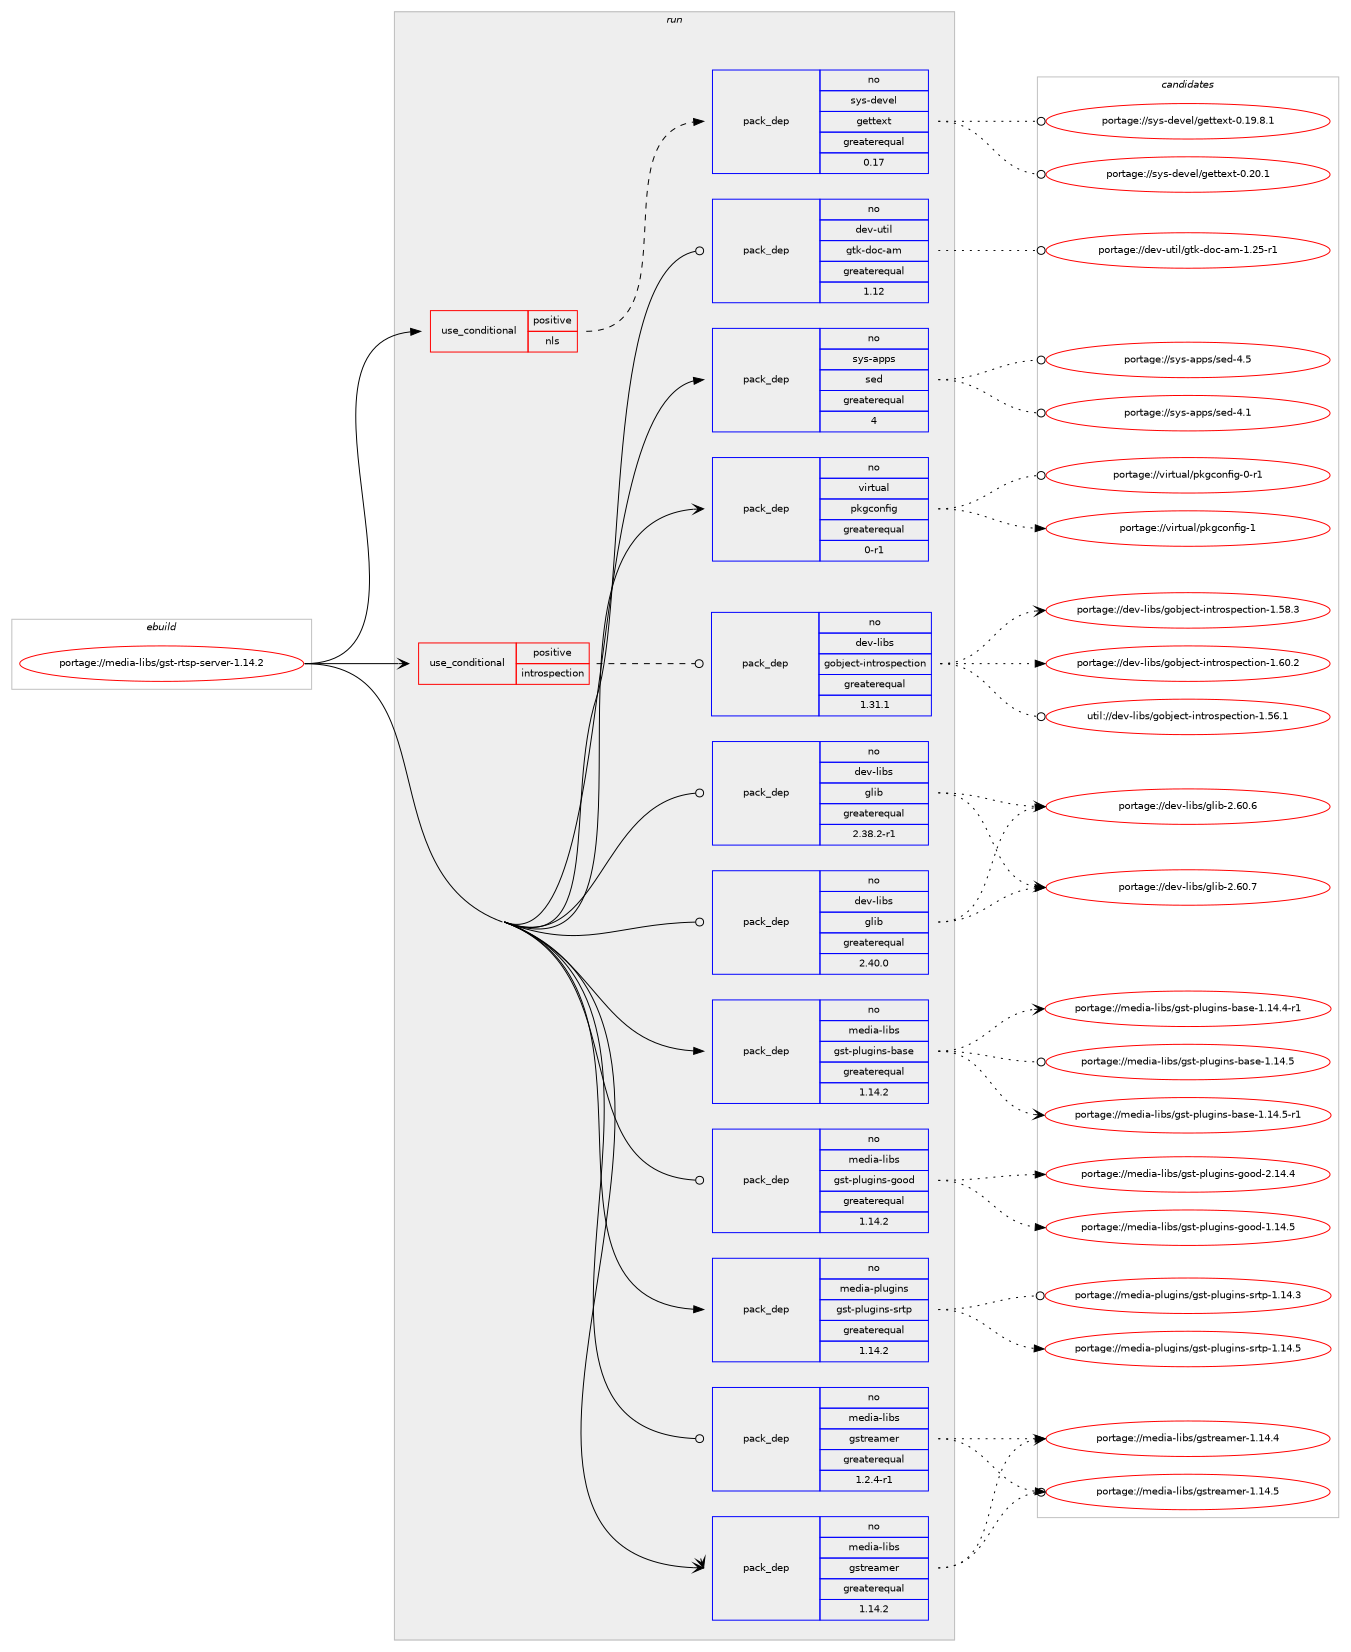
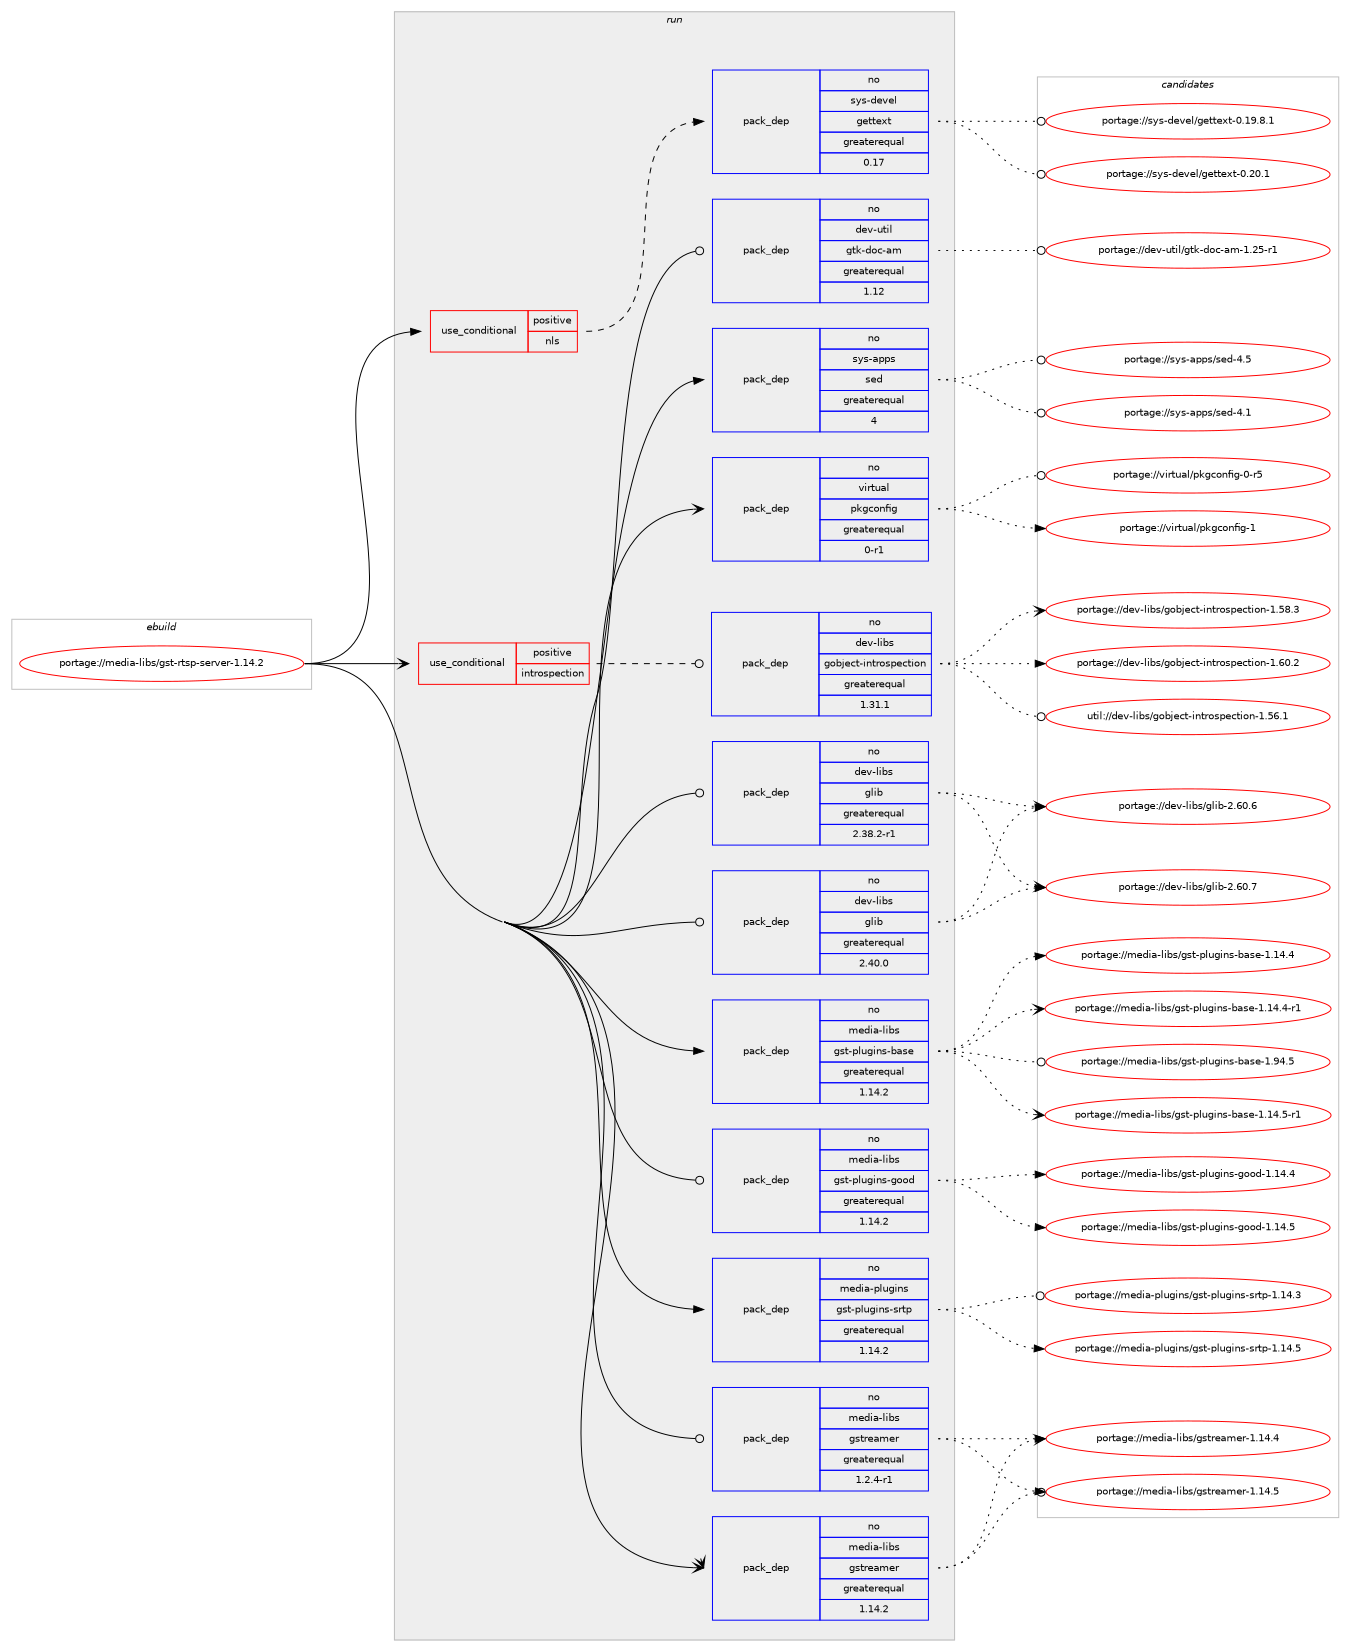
(1188, 475) -> (1188, 475)
none -> (1188, 956)
(1188, 1062) -> (1188, 1062)
(1188, 1174) -> (1188, 1174)
